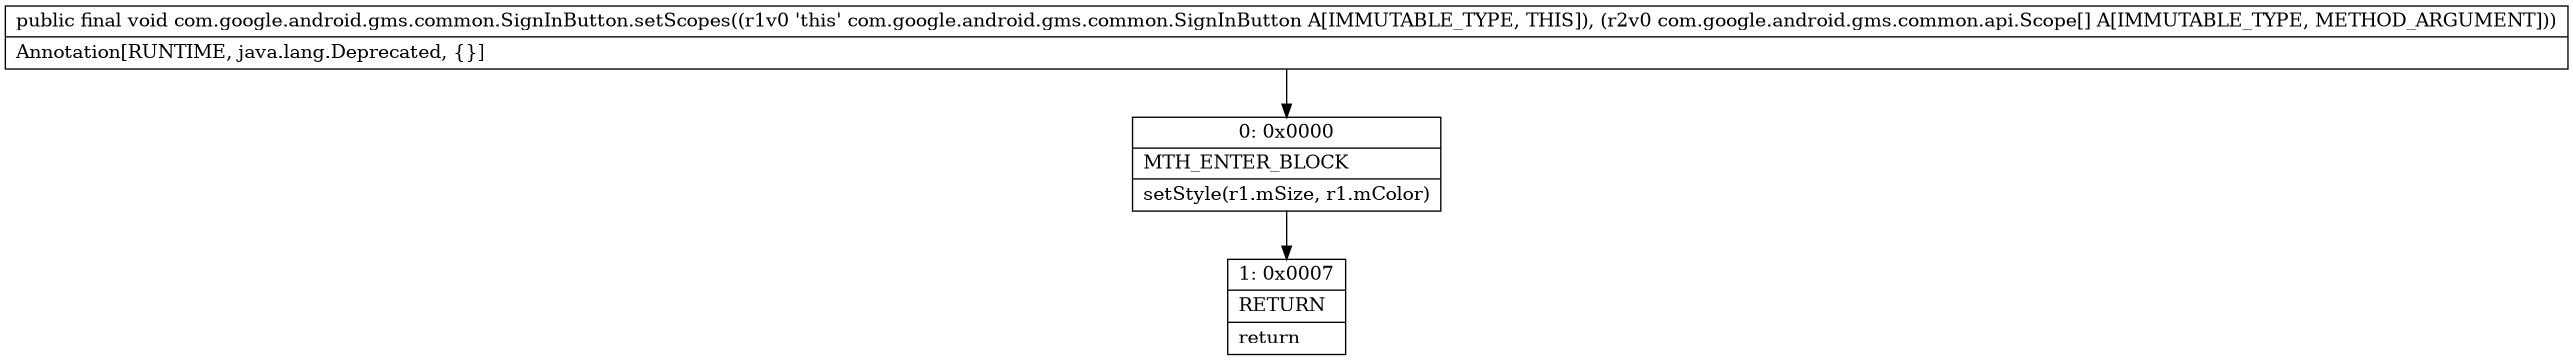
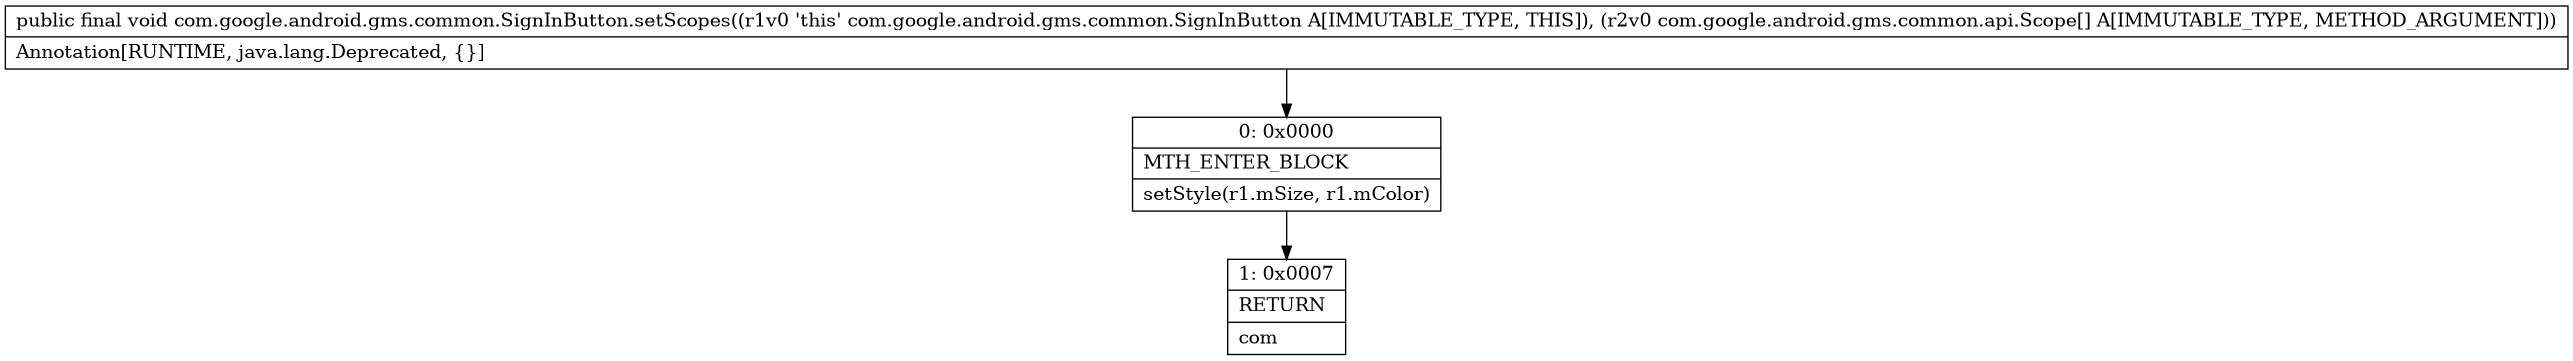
(1269, 338) -> (1259, 338)
